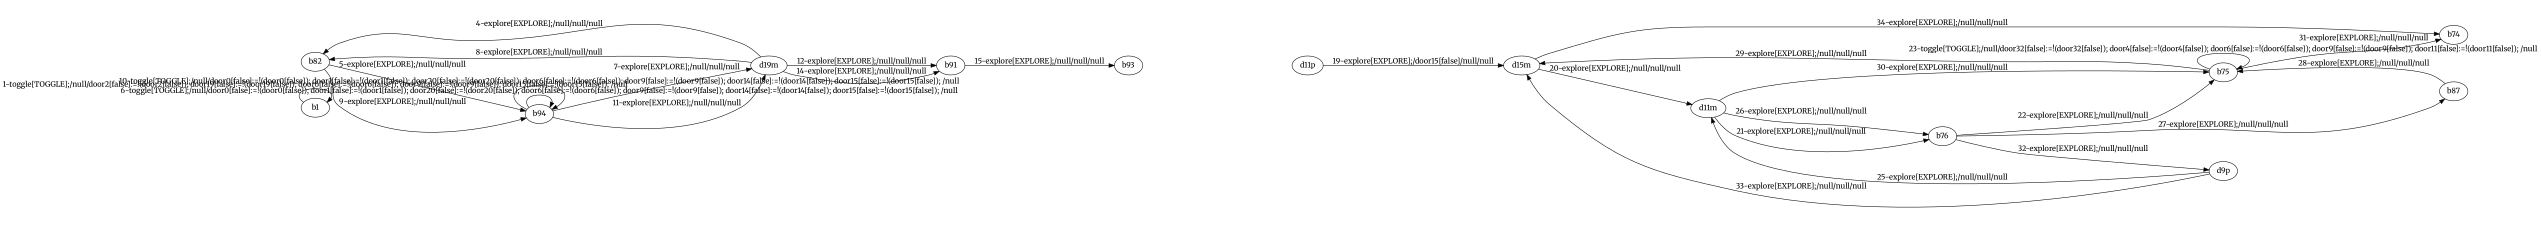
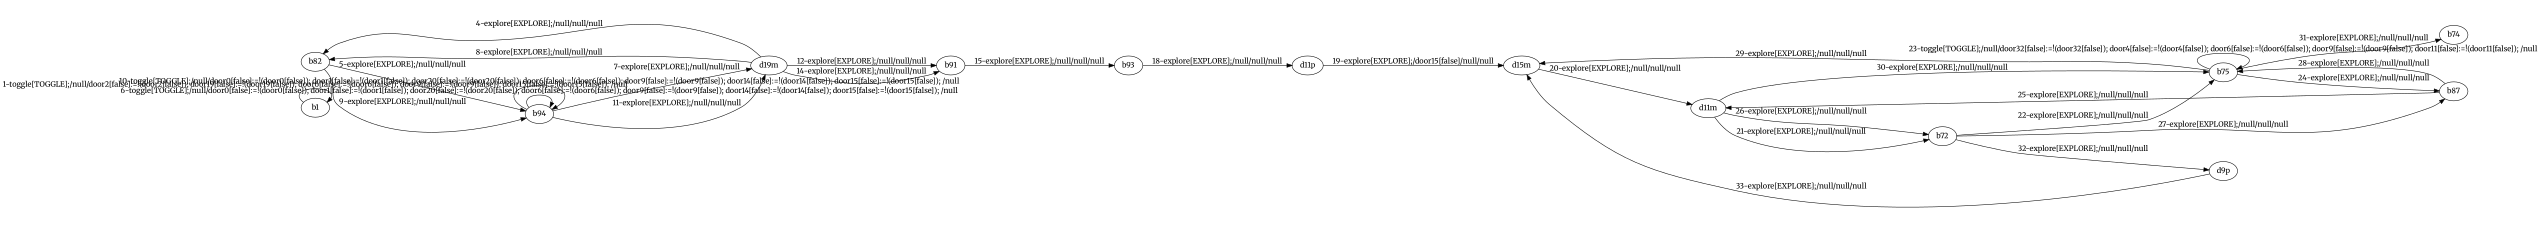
(1983, 27) -> none
none -> (1215, 65)
none -> (2335, 85)
(1943, 136) -> (1943, 136)
(1951, 183) -> (2085, 100)
